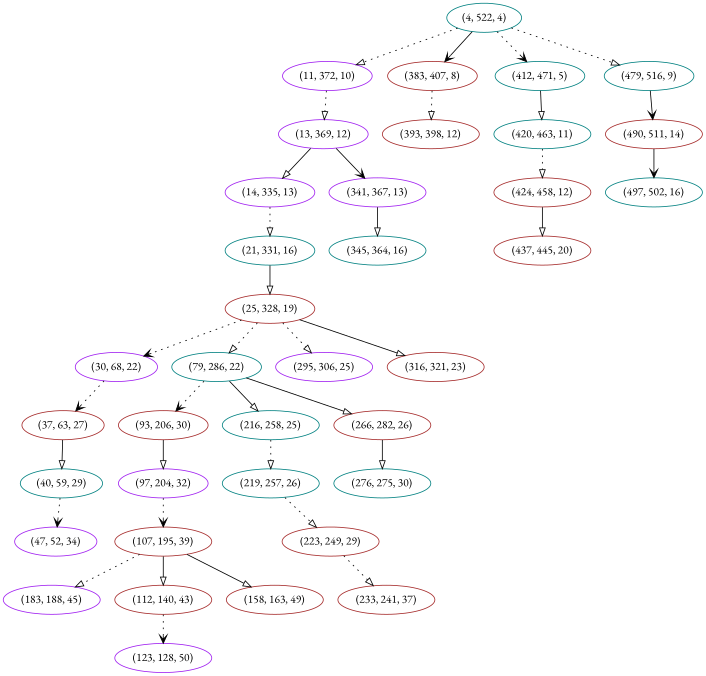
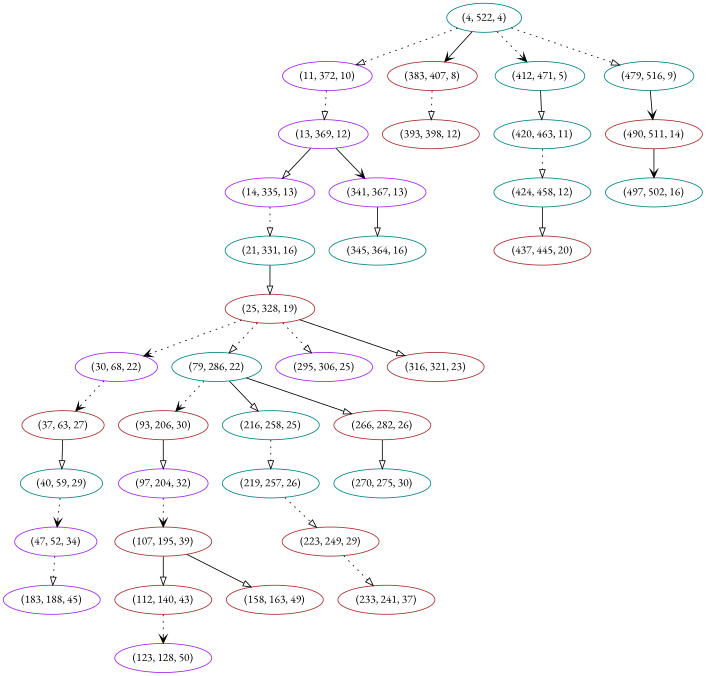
(542, 192) -> (542, 192)
(382, 483) -> (382, 483)
(111, 569) -> (54, 567)
